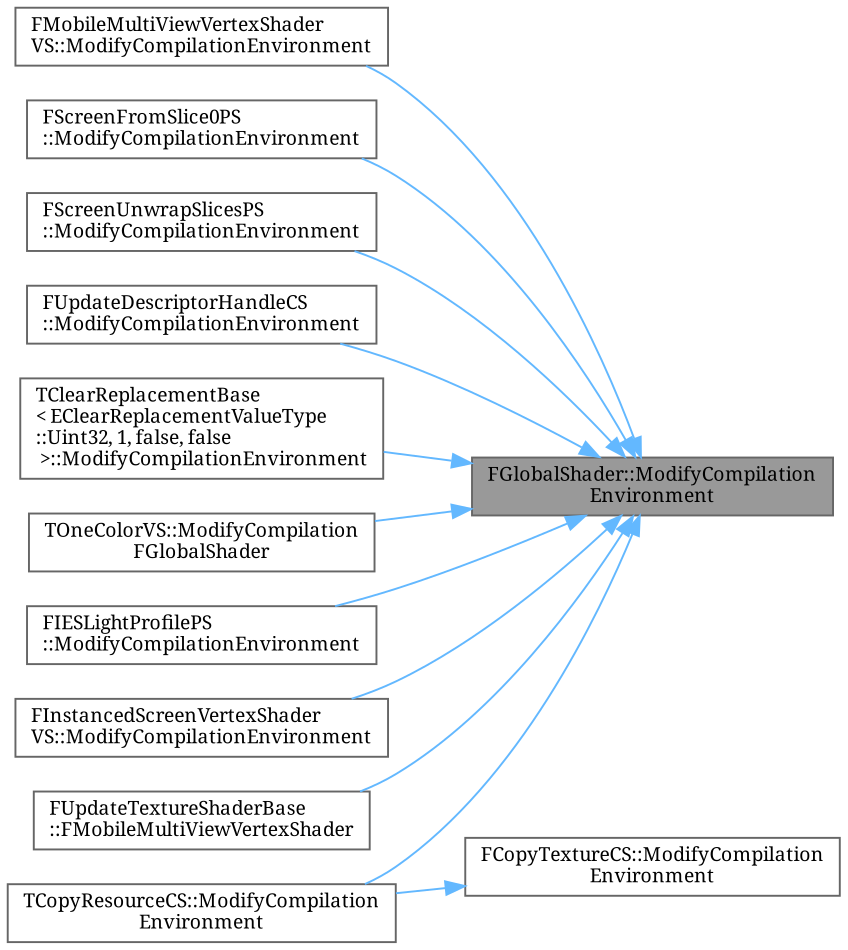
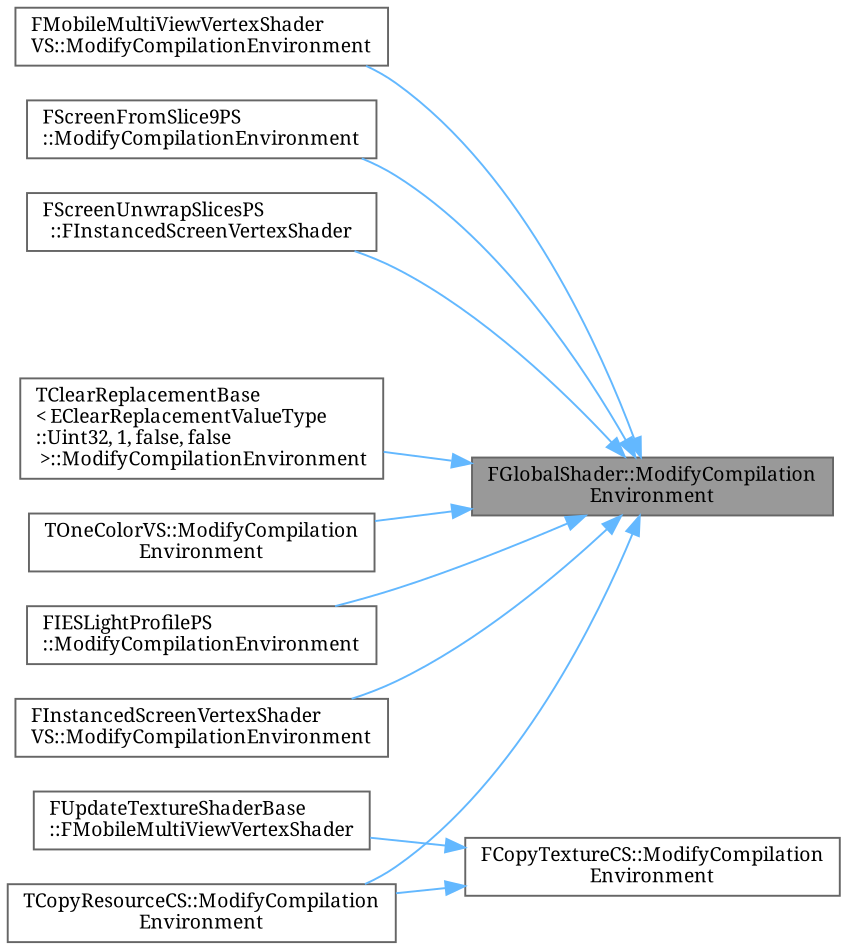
(202, 129) -> (202, 129)
(202, 222) -> (202, 222)
(202, 315) -> none
(202, 542) -> (202, 542)
(508, 680) -> (408, 842)
